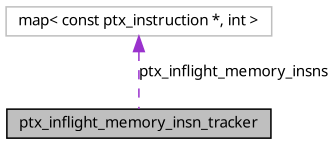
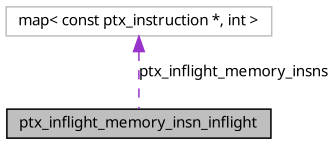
(139, 124) -> (139, 124)
